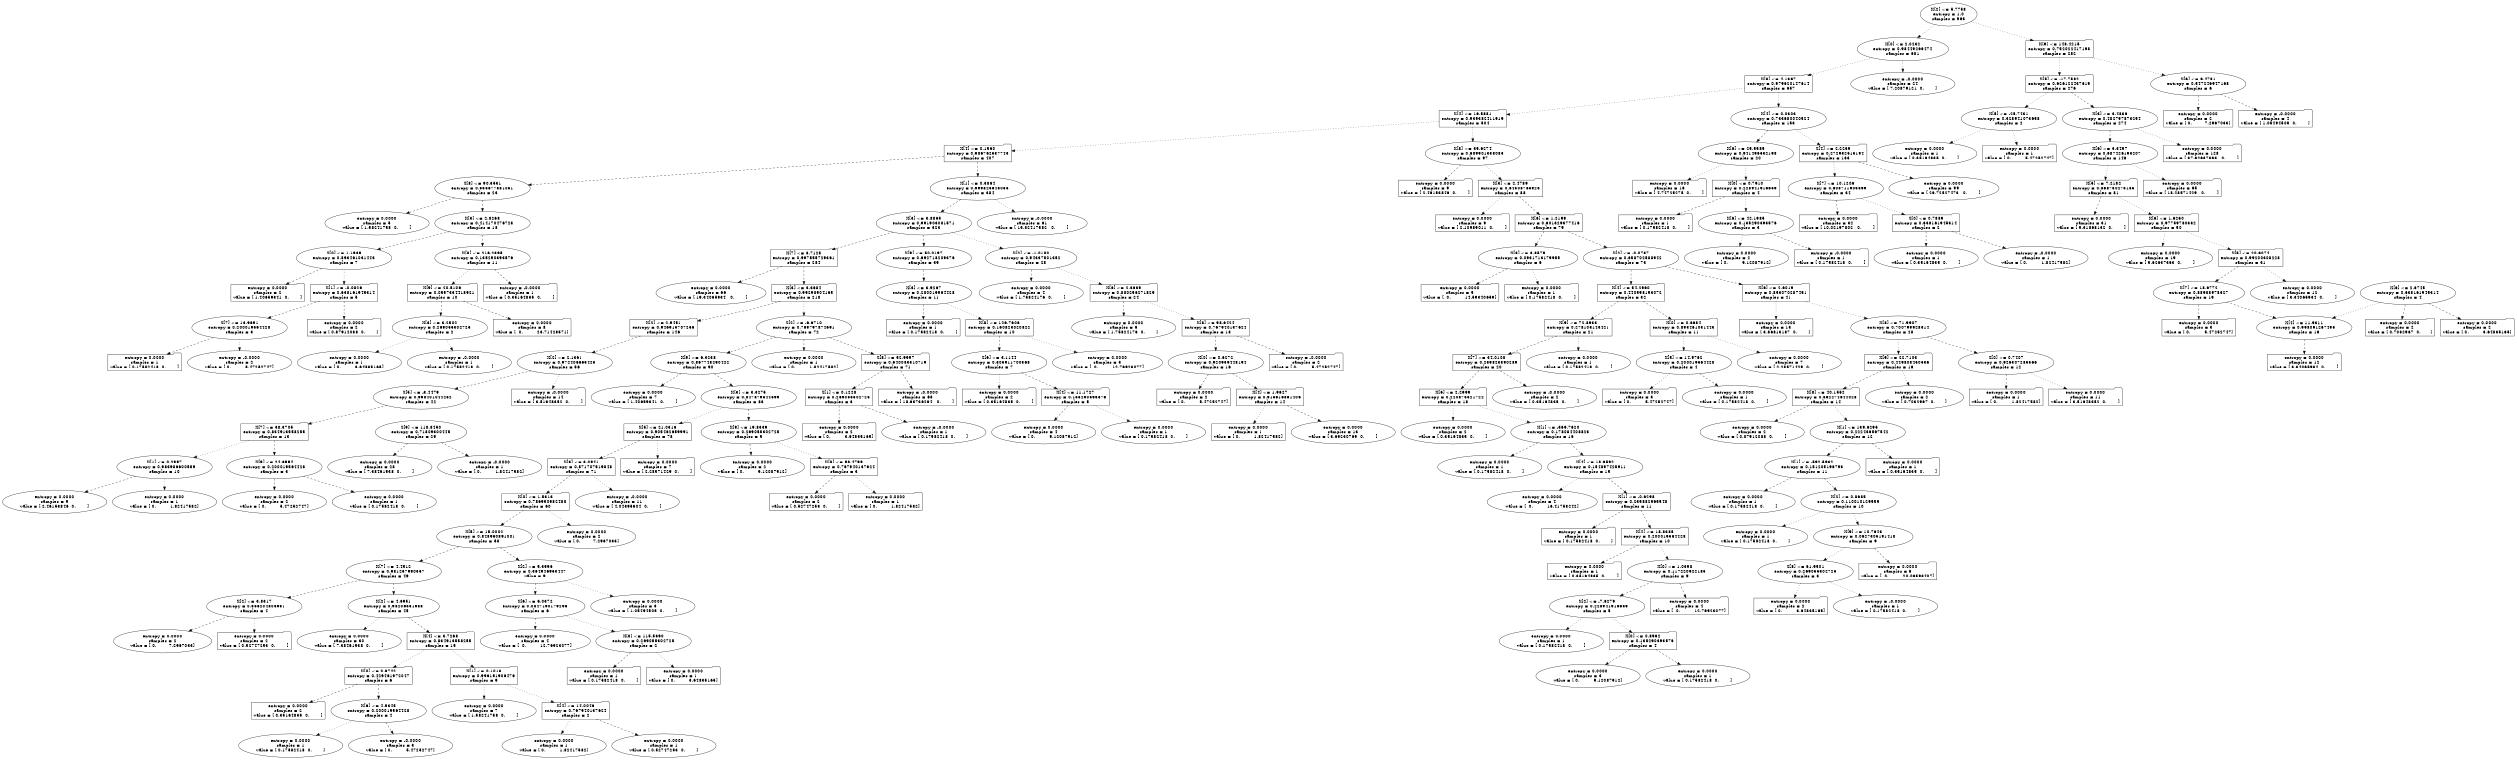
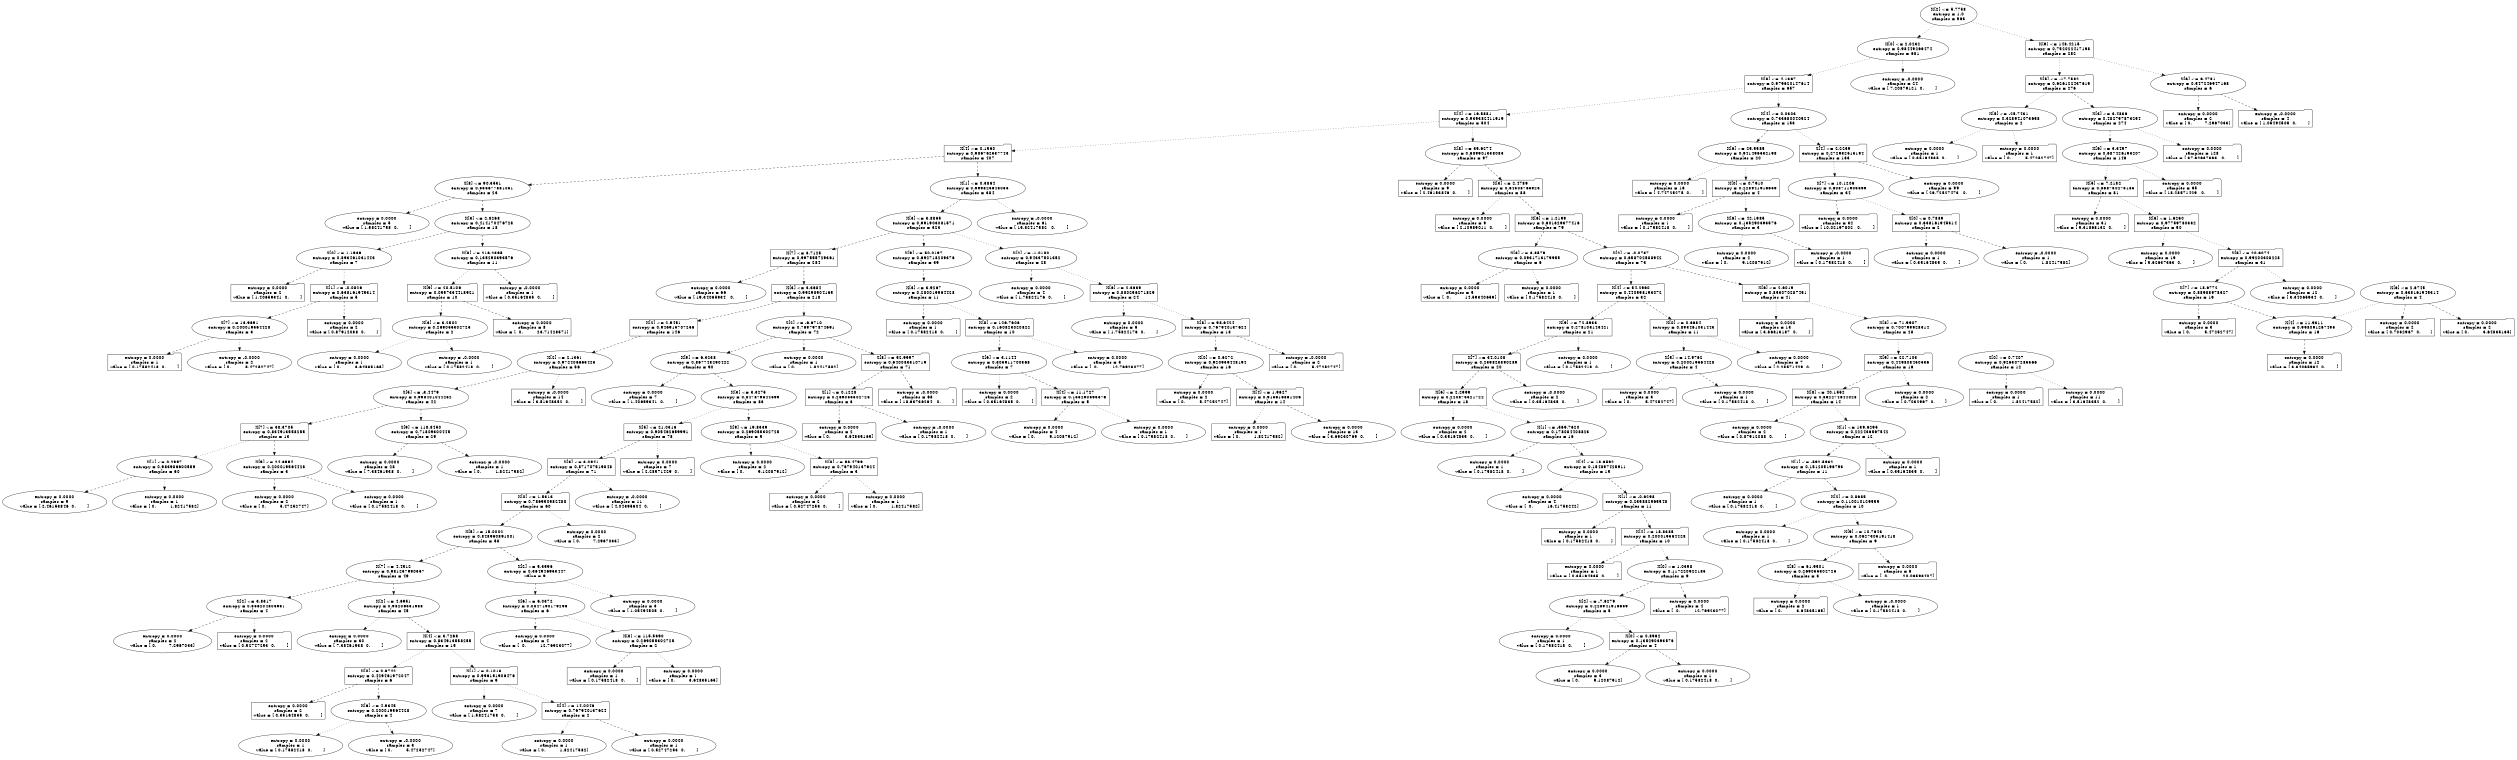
(1492, 171) -> (1492, 171)
(1951, 345) -> none
none -> (421, 413)
(165, 467) -> (165, 467)
(1836, 553) -> (1836, 553)
